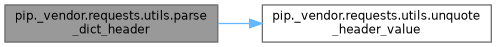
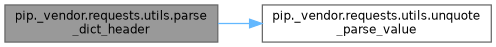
(377, 24) -> (377, 24)
